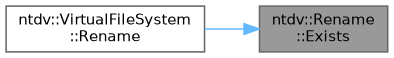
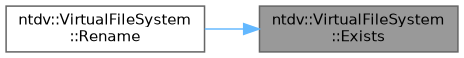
(324, 29) -> (359, 29)
